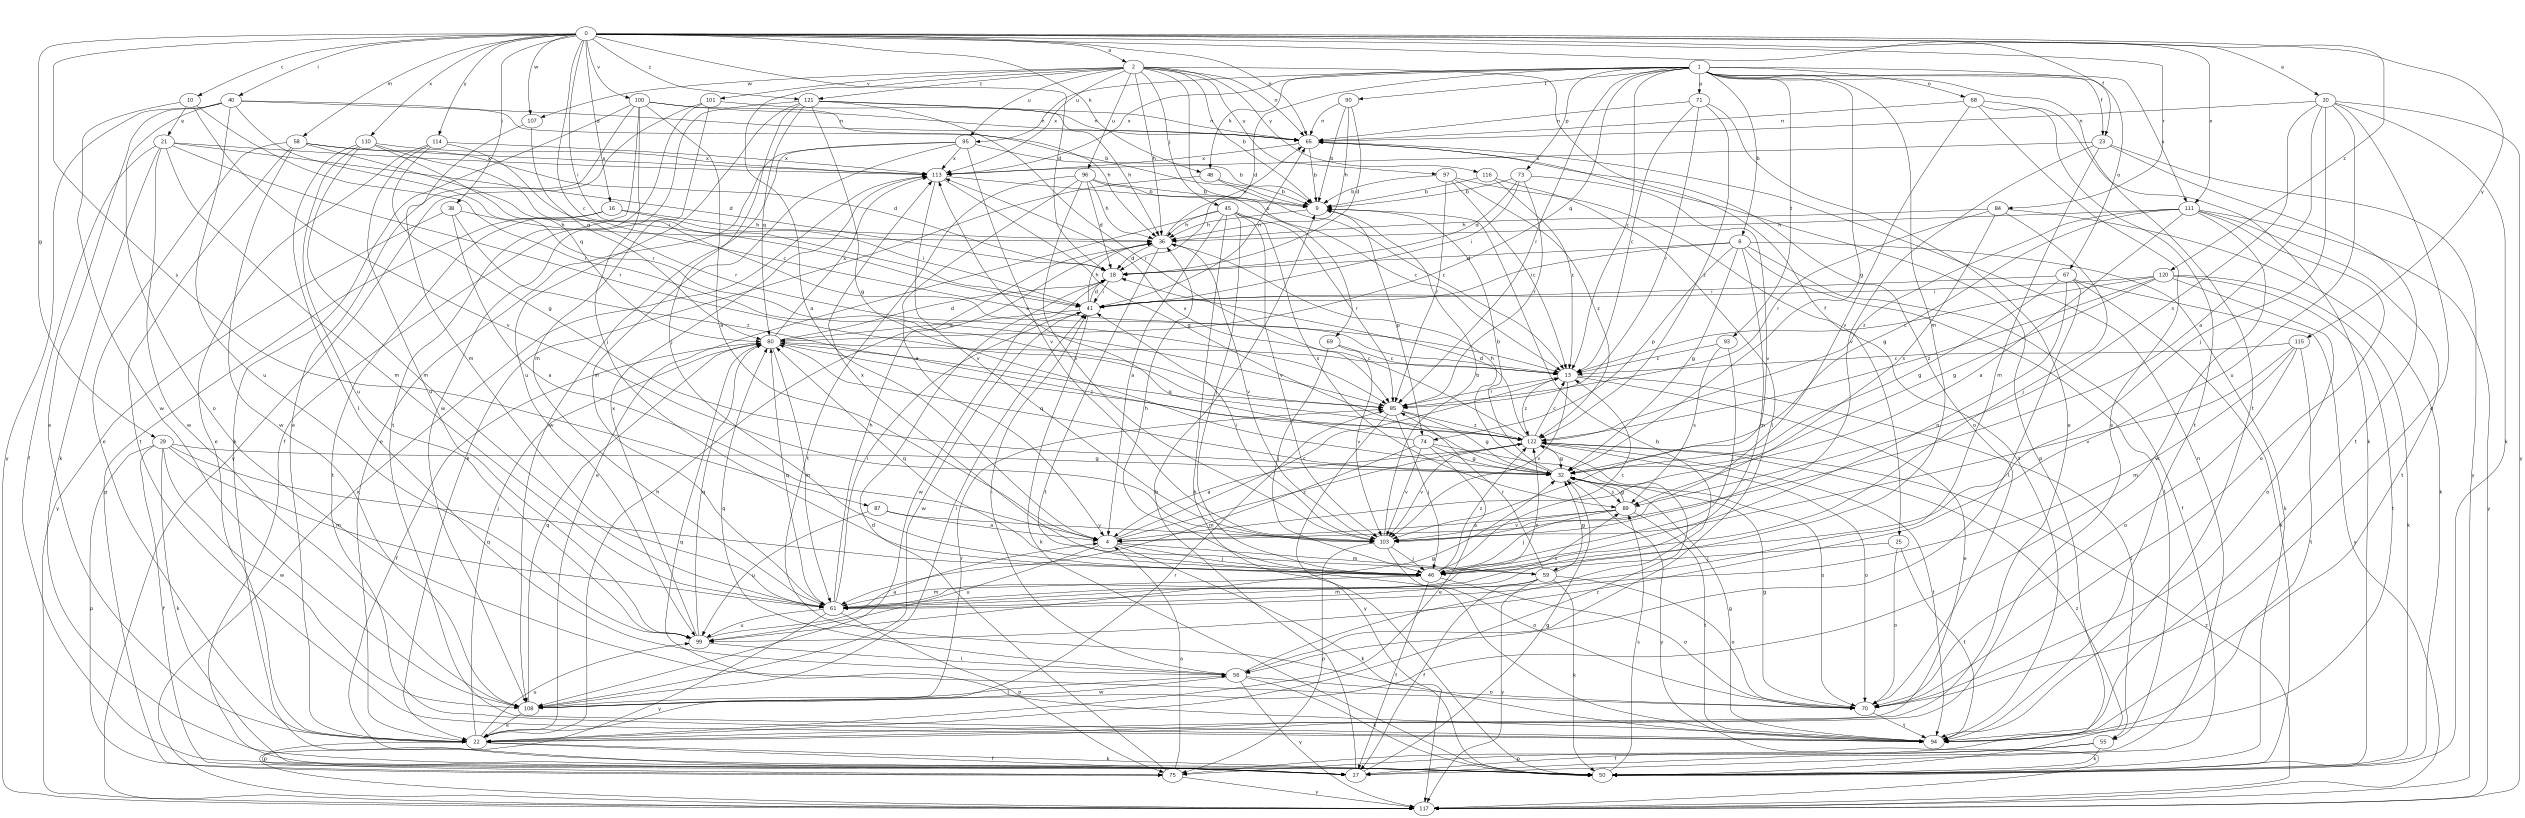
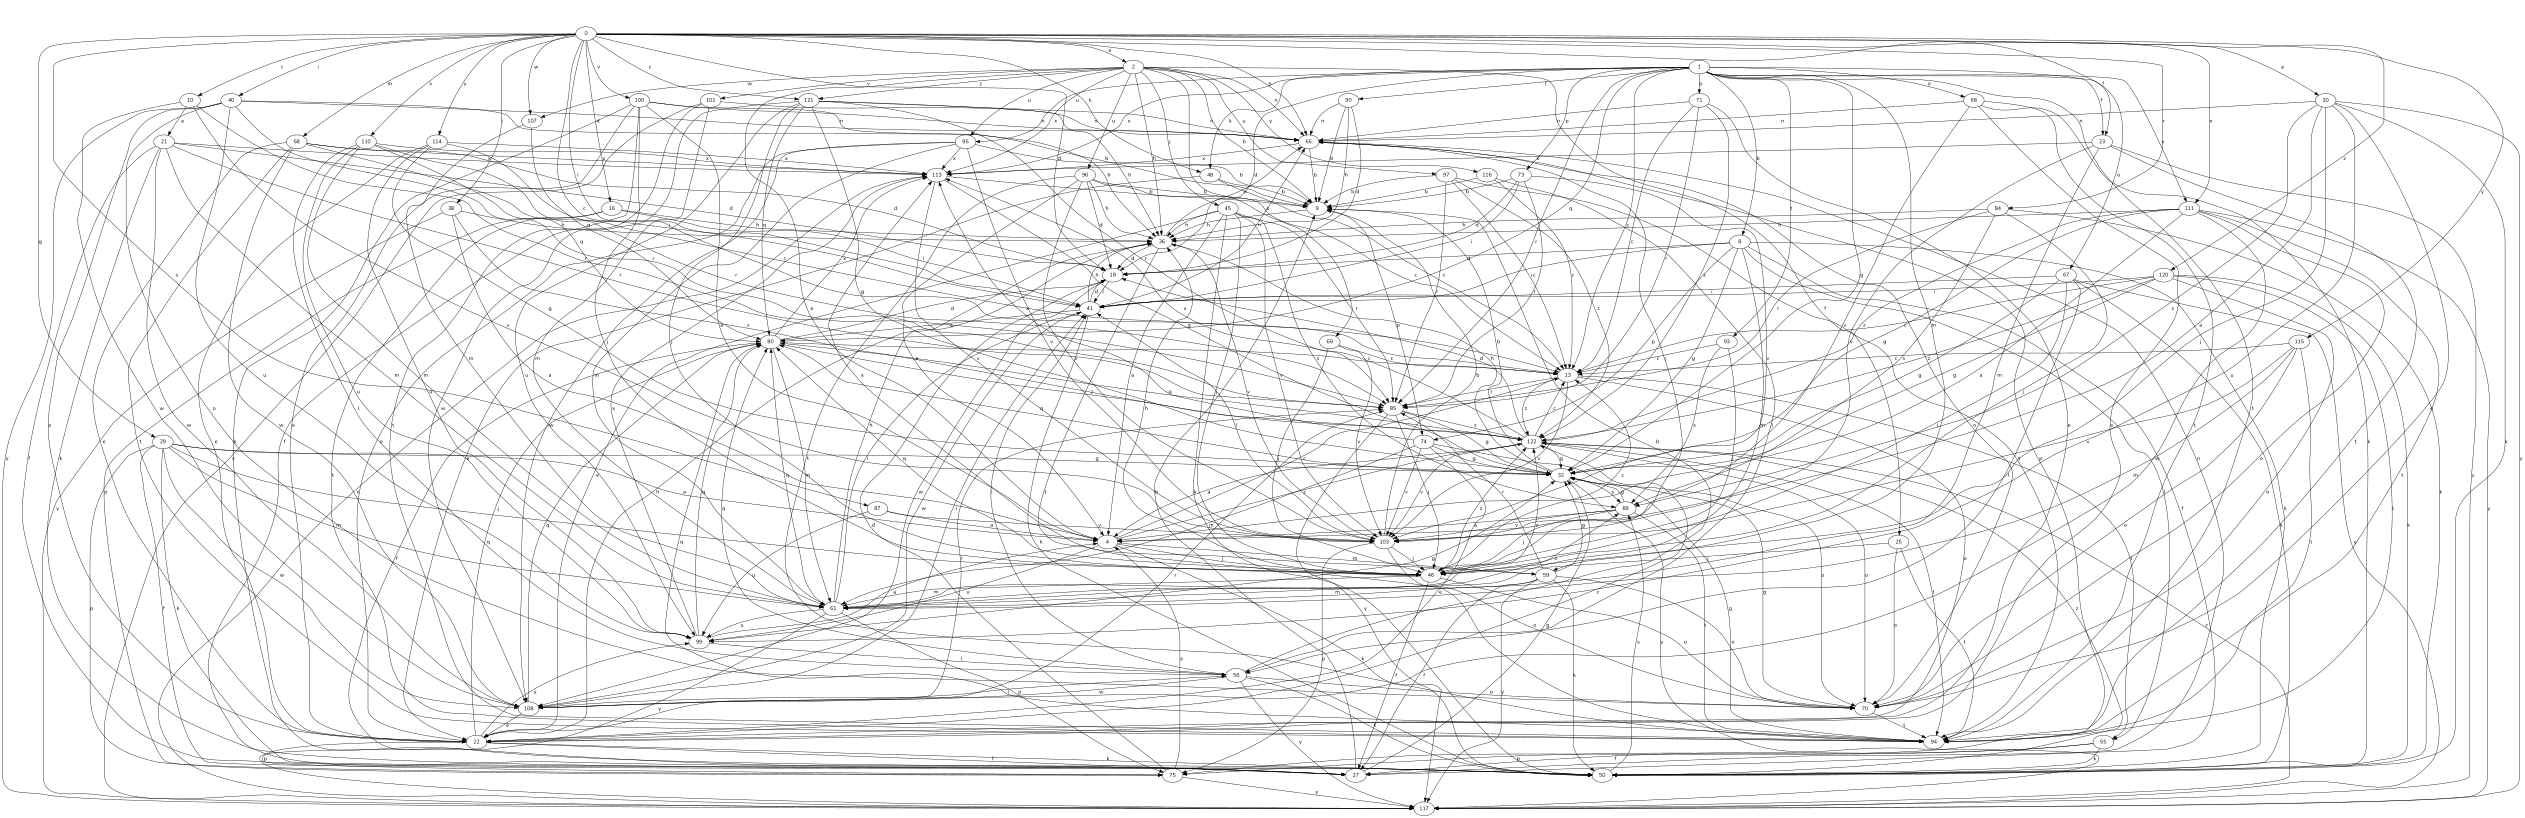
none -> (1647, 313)
(1938, 425) -> (1938, 425)
none -> (612, 472)
